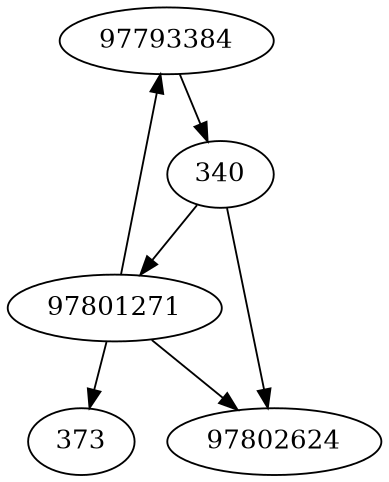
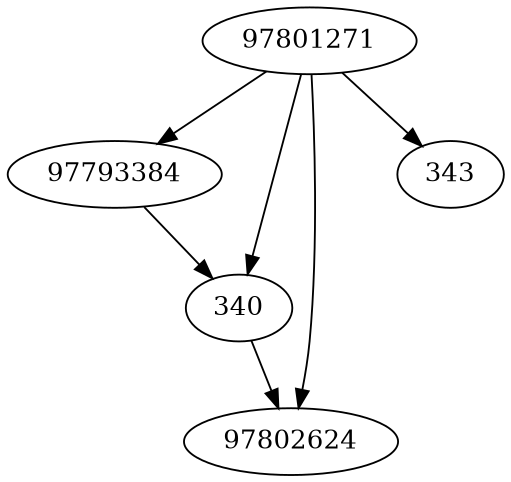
(175, 233) -> (277, 165)
(81, 442) -> (451, 174)
